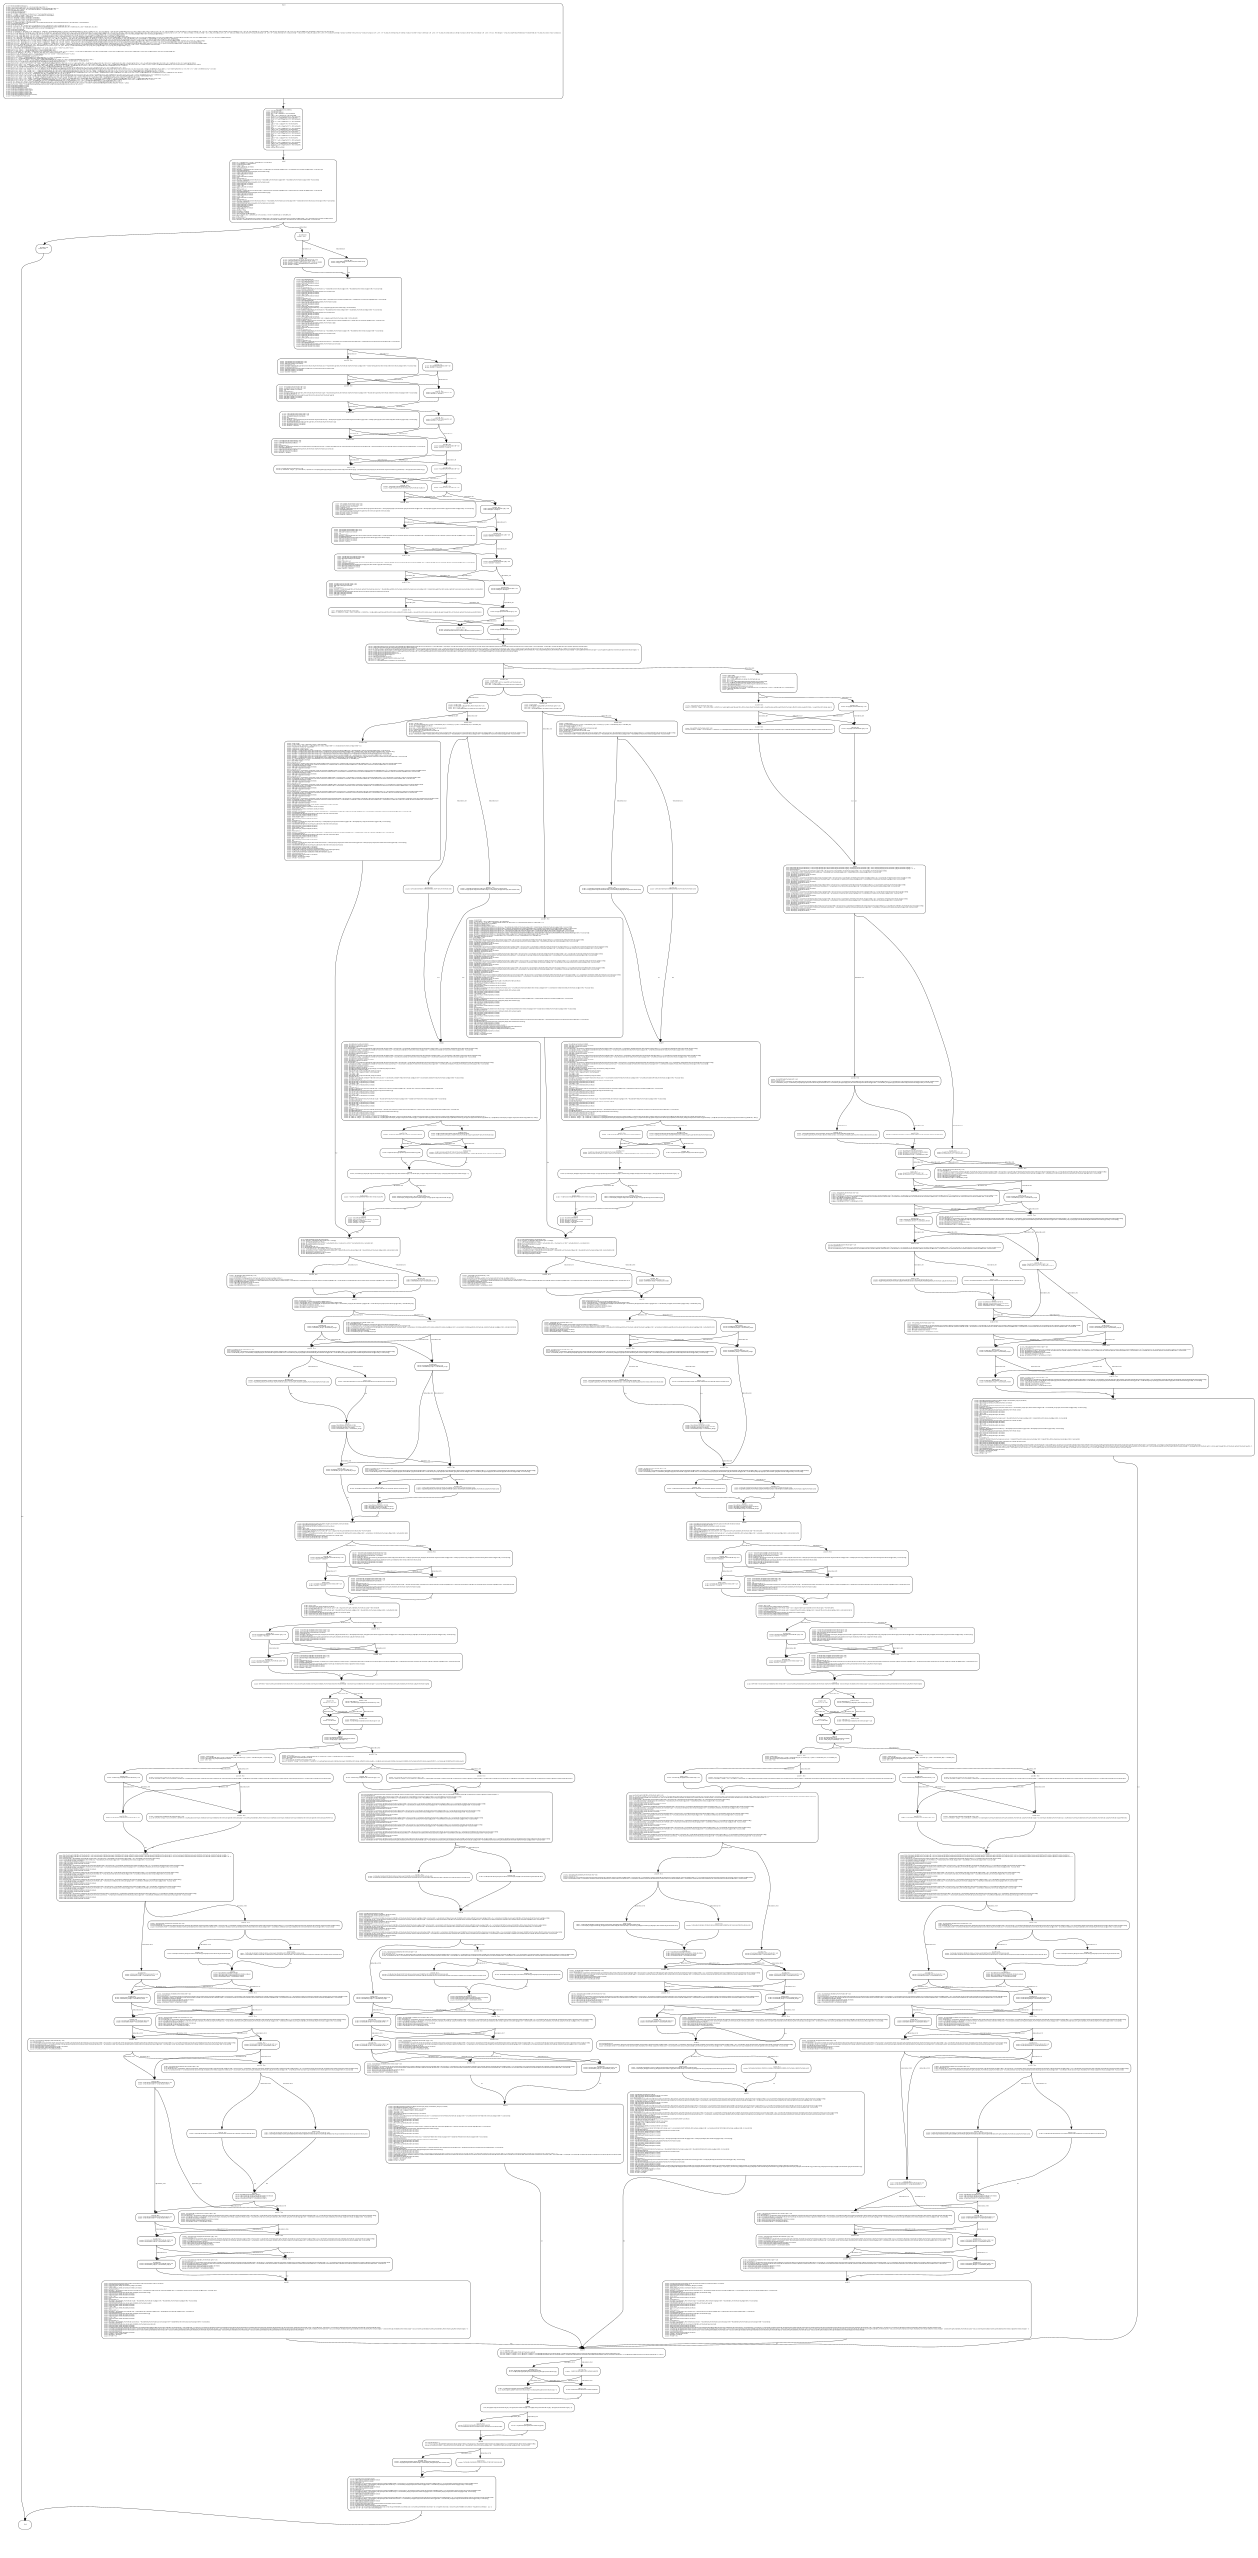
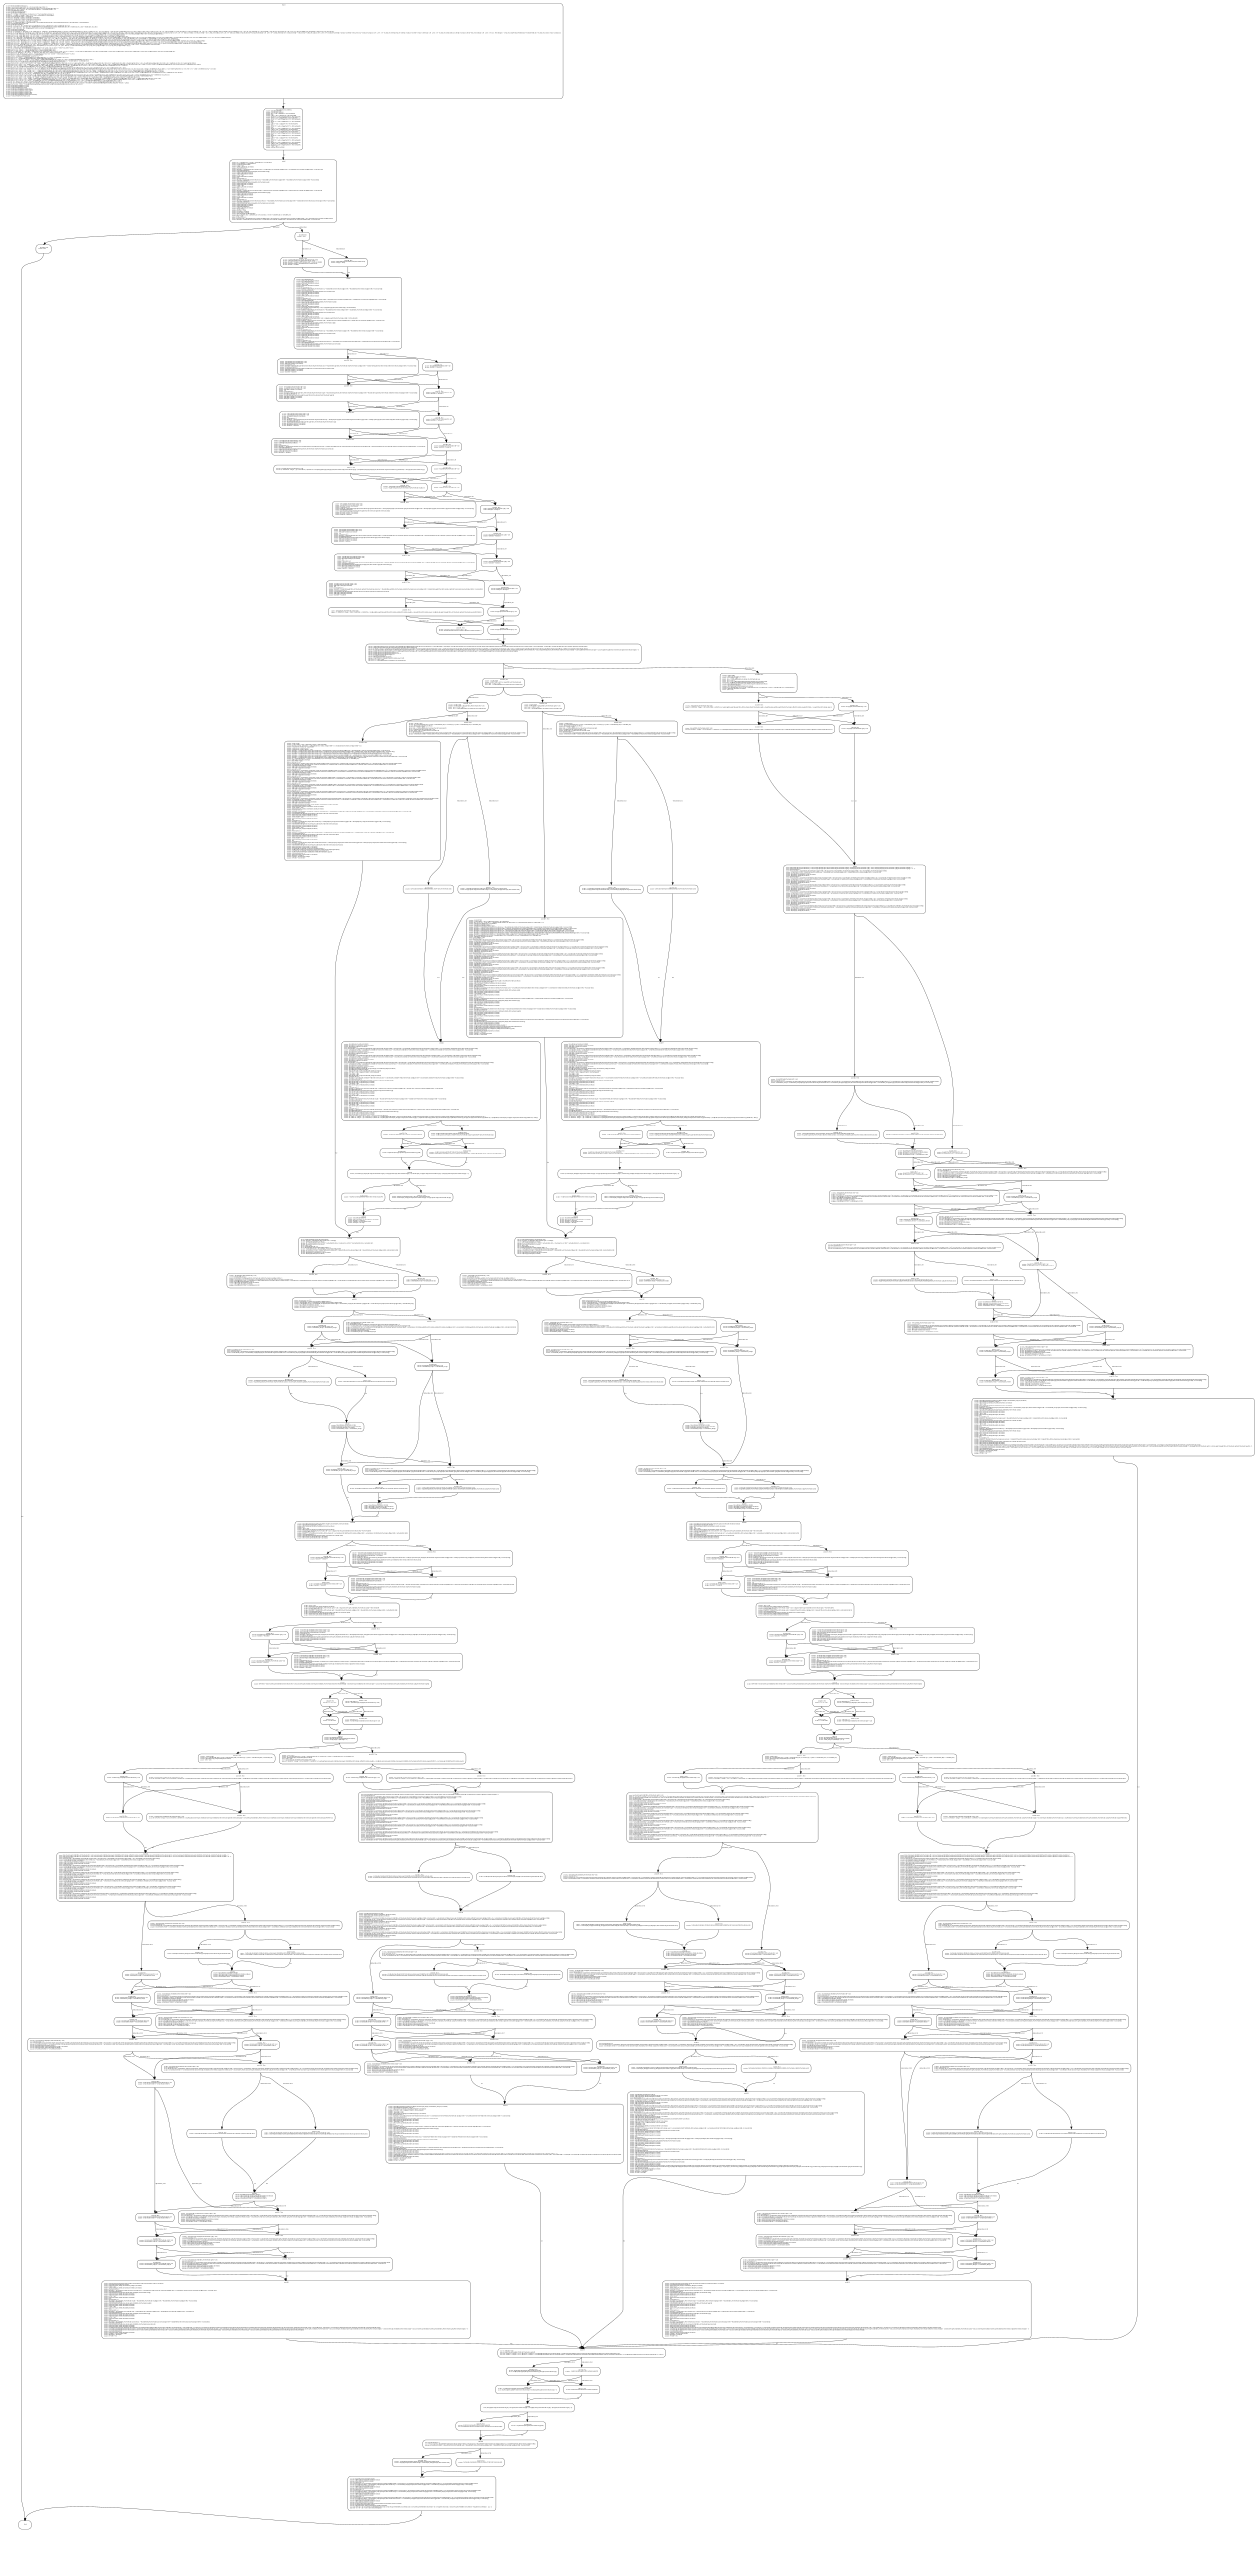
none -> (439, 405)
